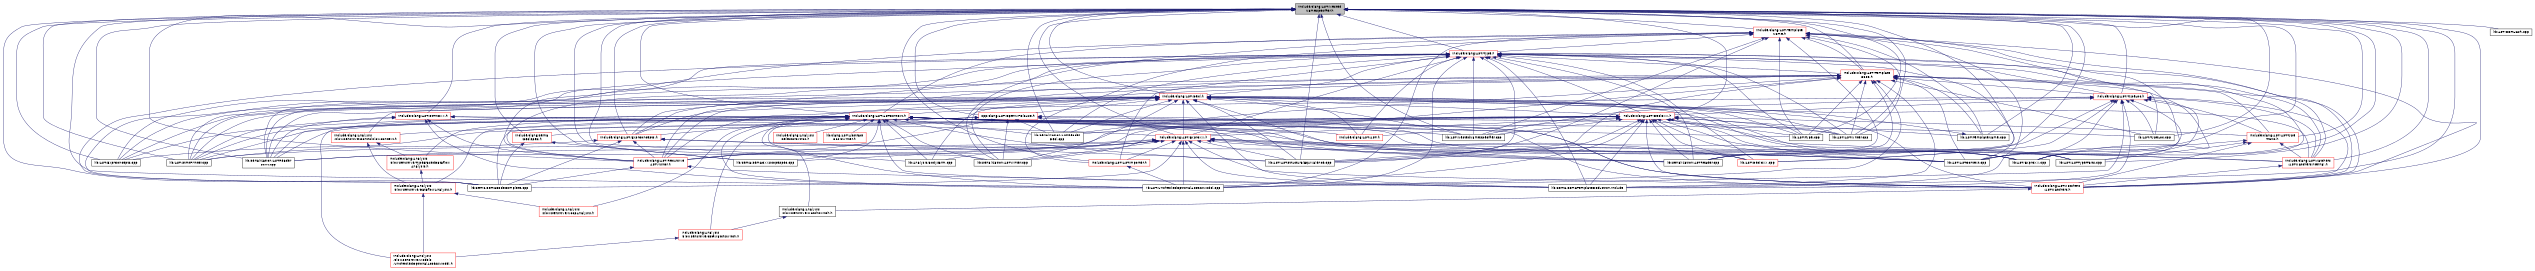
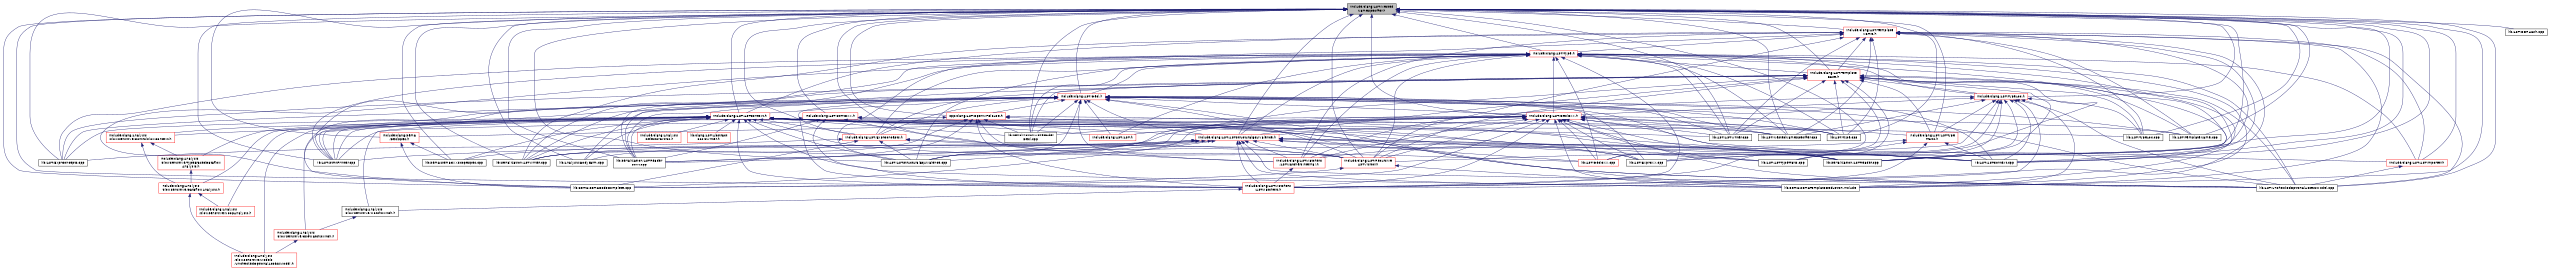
(1586, 104) -> (1806, 108)
(2179, 127) -> none
(1183, 138) -> (1237, 138)
